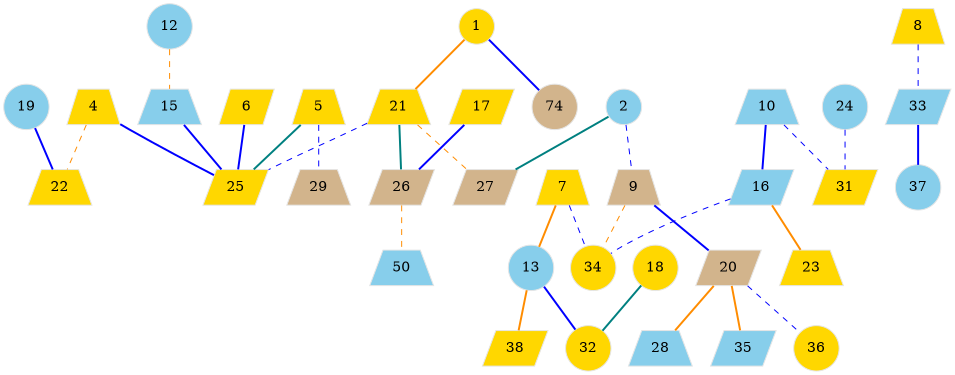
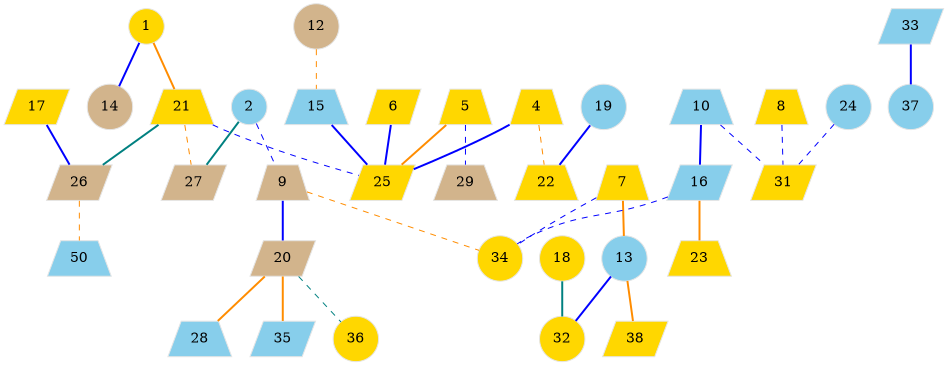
(170, 26) -> (316, 26)
(918, 67) -> (782, 145)
(555, 107) -> (110, 107)
(277, 147) -> (424, 145)
(774, 309) -> (320, 299)
